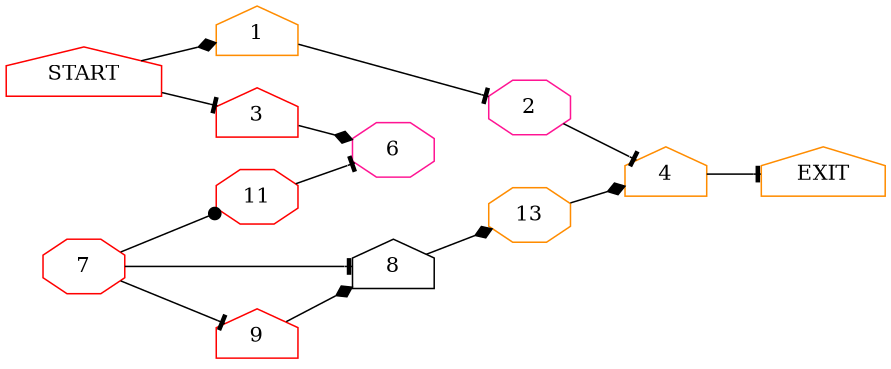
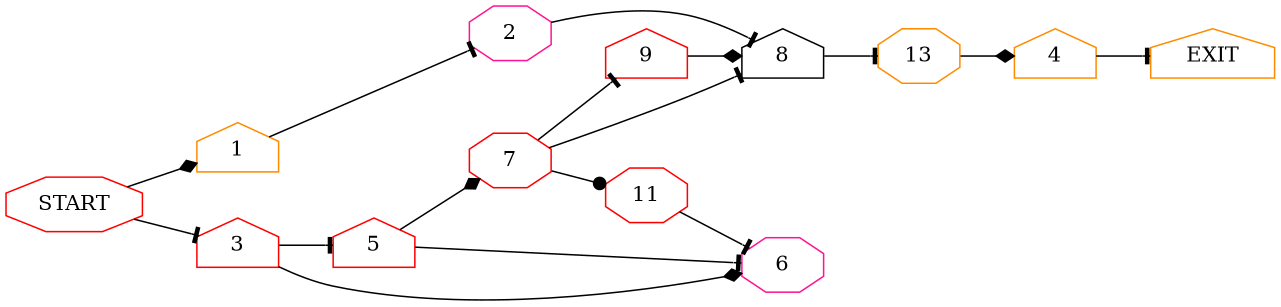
(84, 74) -> (74, 204)
(596, 140) -> (651, 11)
none -> (374, 245)
(451, 245) -> (847, 56)
